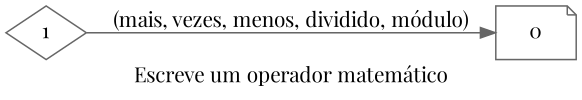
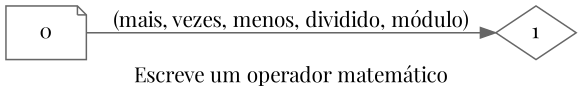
(284, 33) -> (284, 33)
